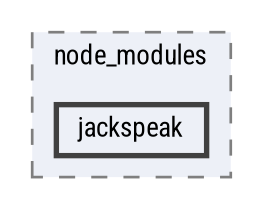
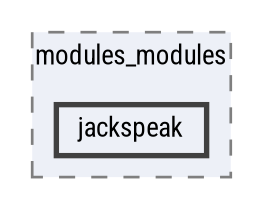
(131, 58) -> (131, 58)
